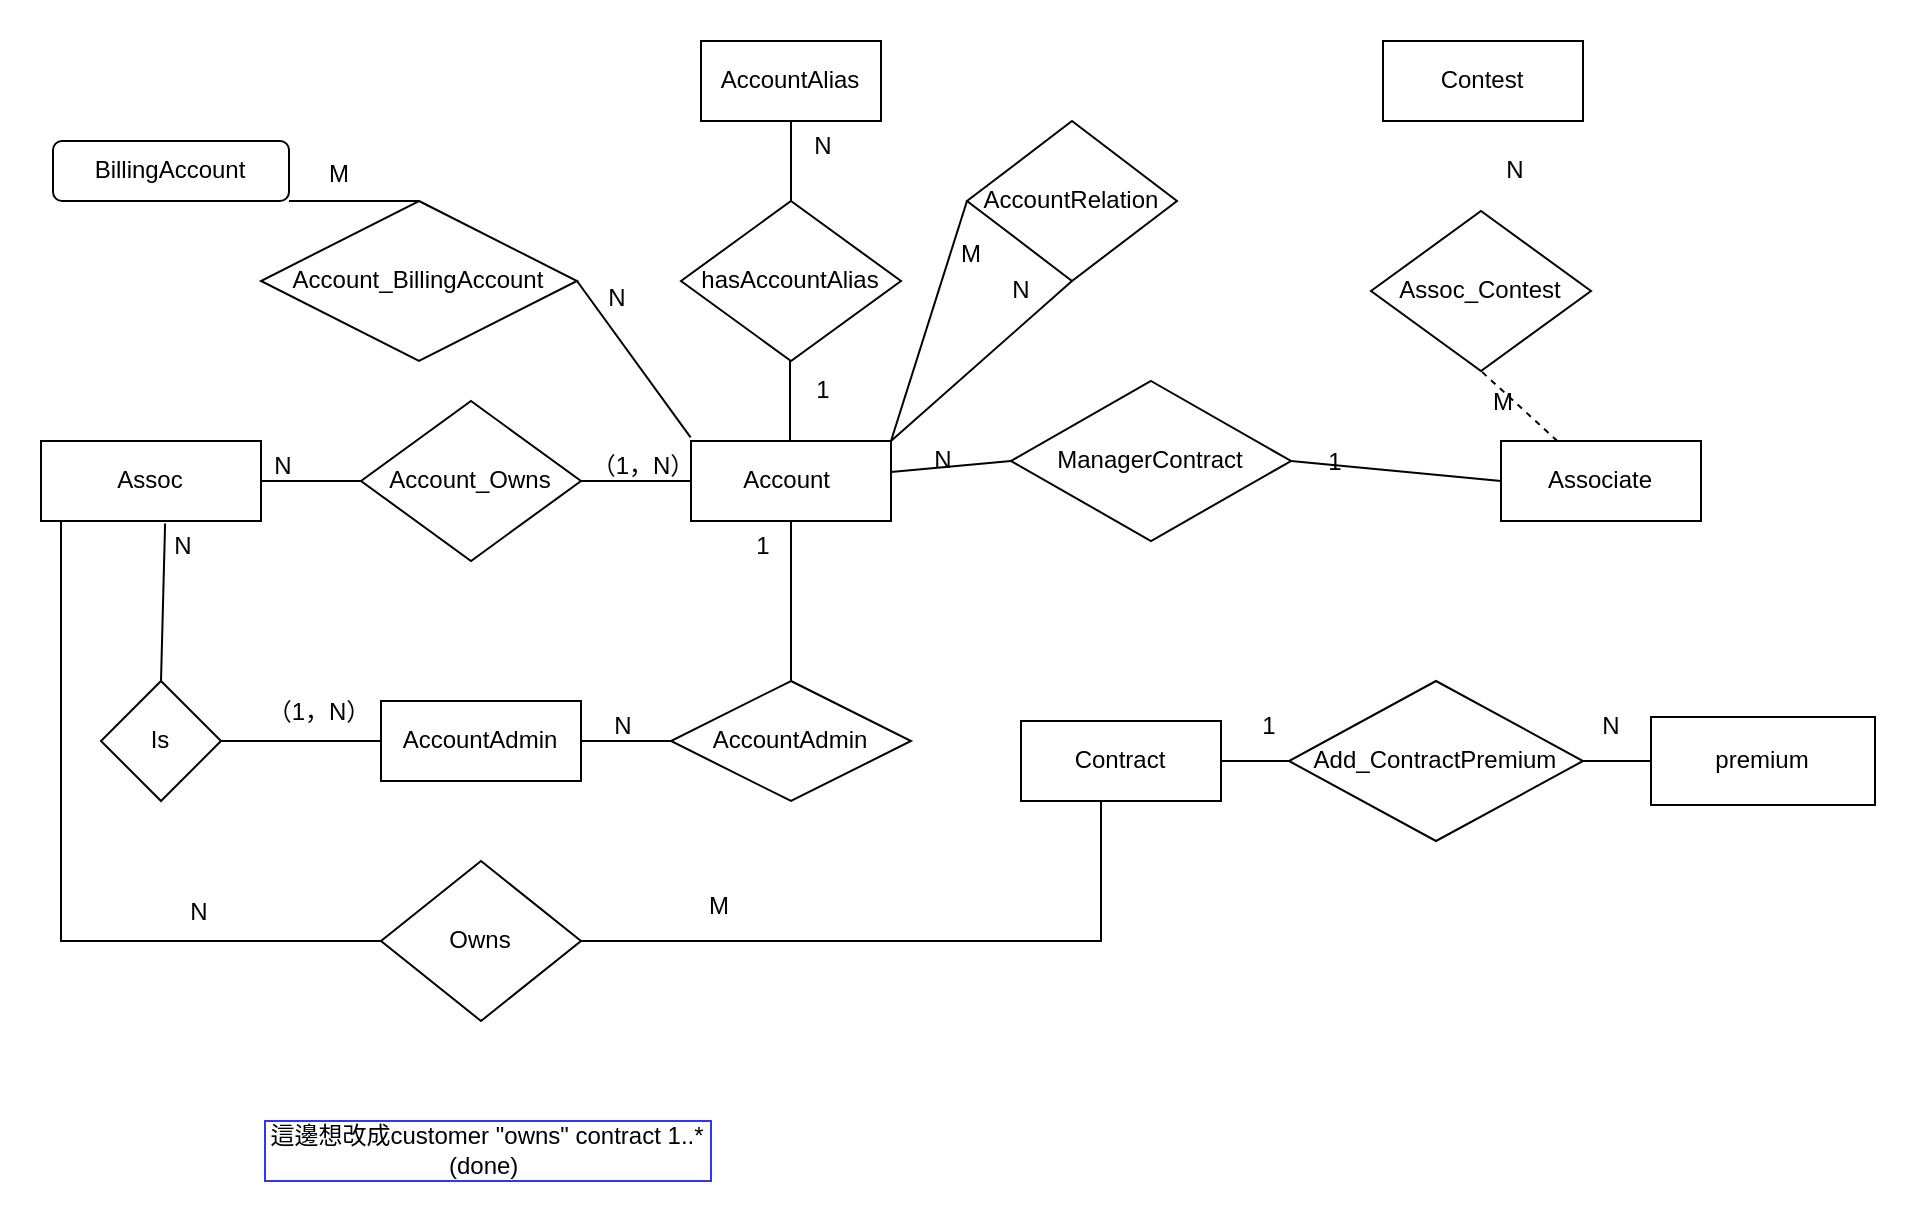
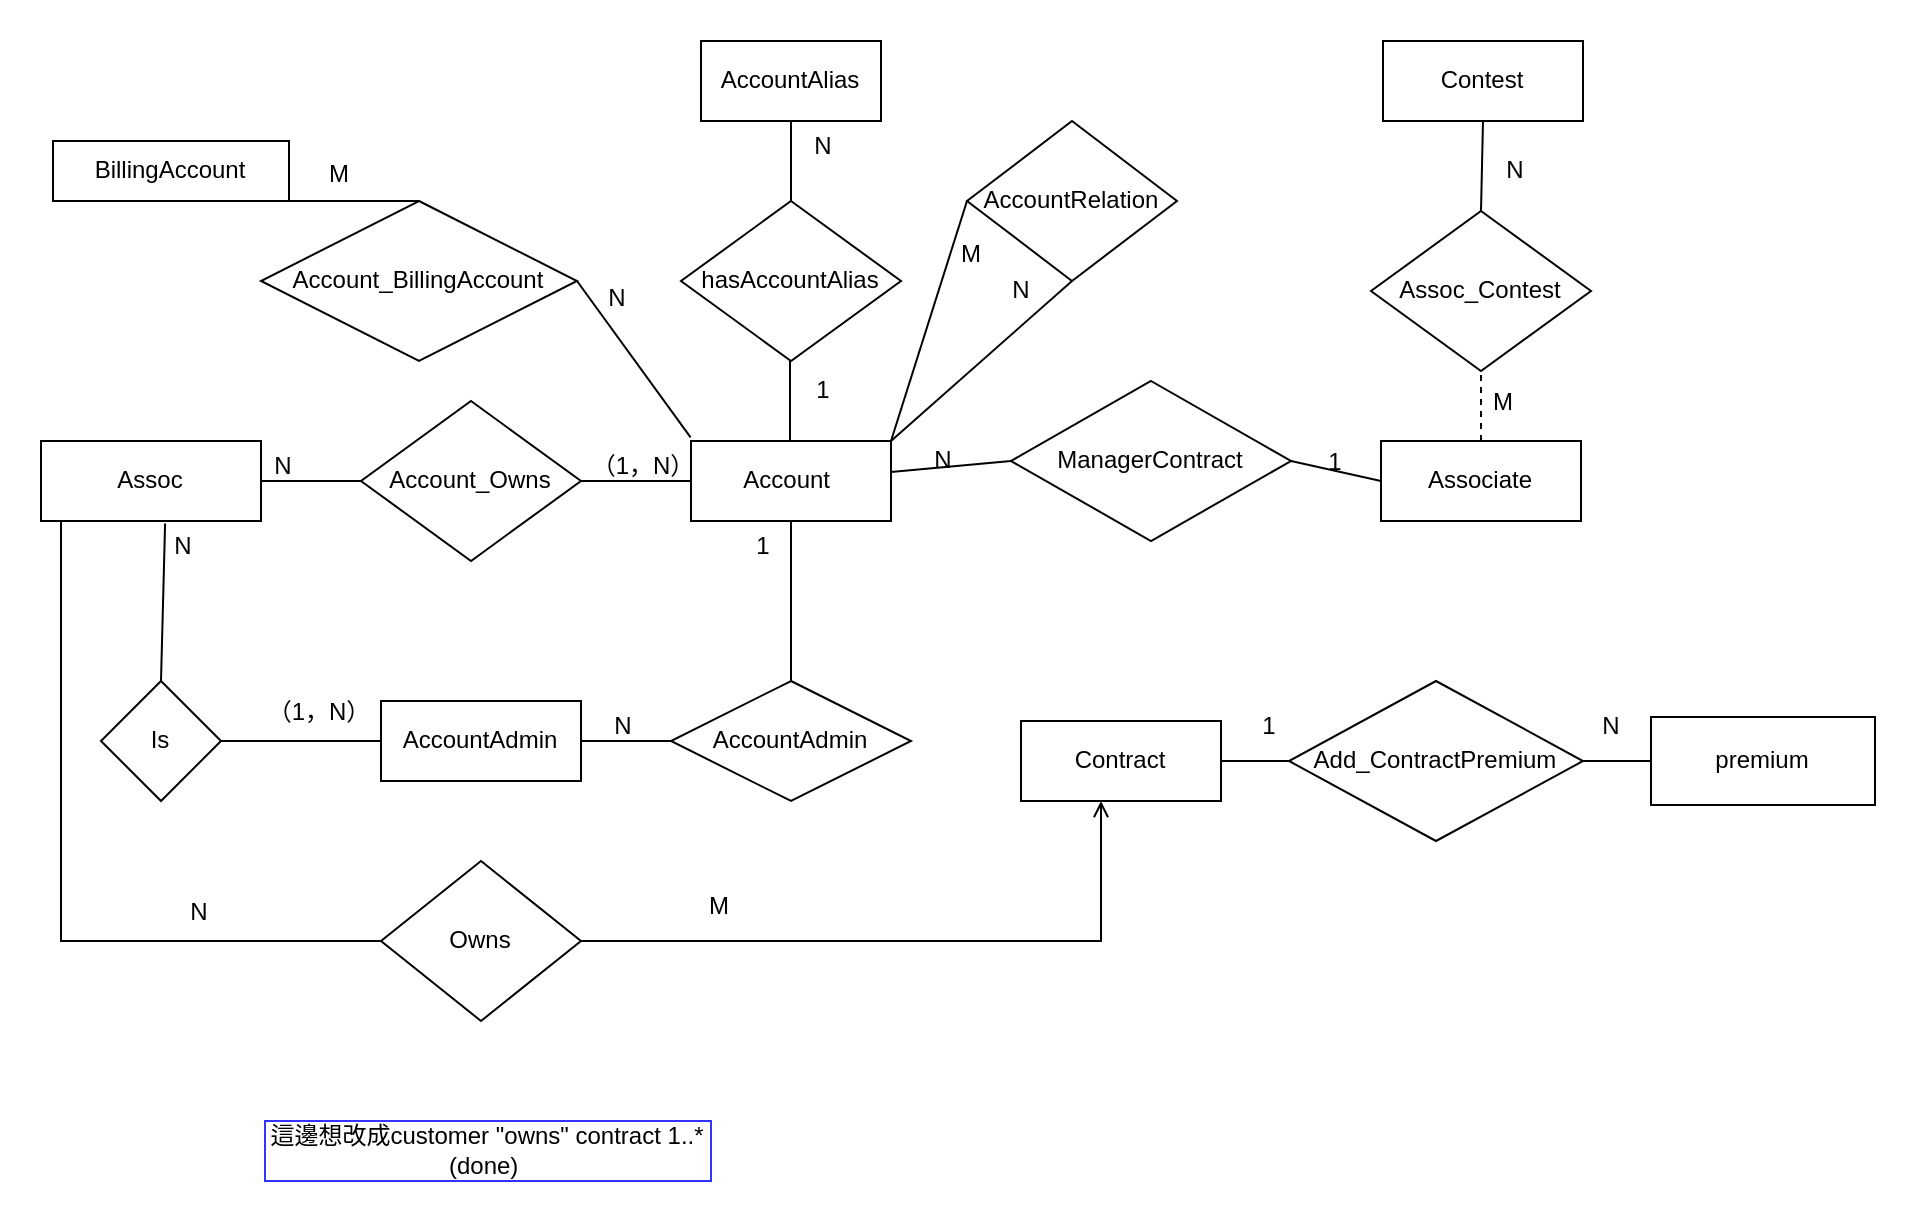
none -> (1482, 166)
(171, 171) -> (171, 171)
(1601, 481) -> (1481, 481)
(1101, 807) -> (1101, 808)
